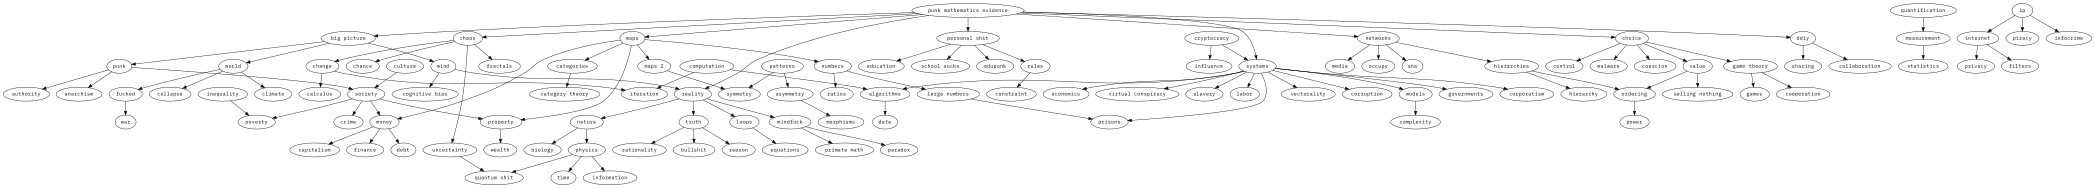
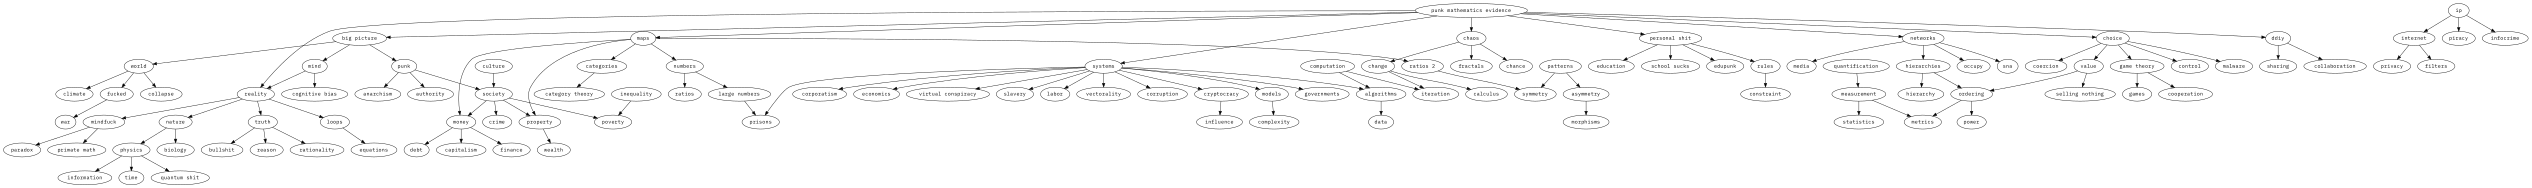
(1233, 52) -> (1159, 79)
(654, 66) -> (1423, 66)
none -> (1923, 122)
(450, 150) -> none
